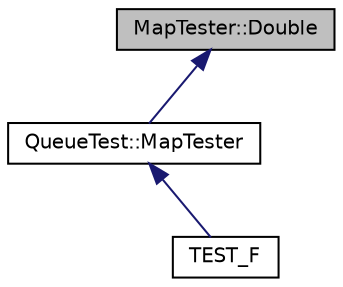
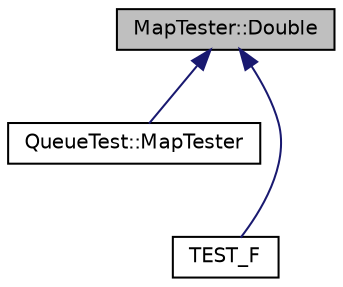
(187, 209) -> (280, 154)
